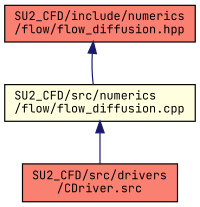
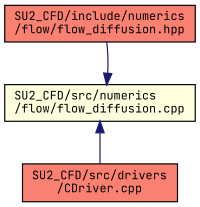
(92, 69) -> (108, 57)
(100, 183) -> (100, 183)
